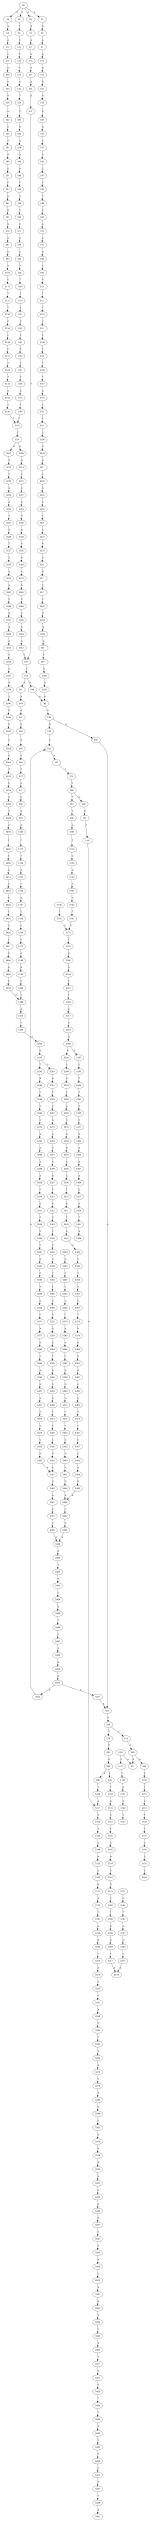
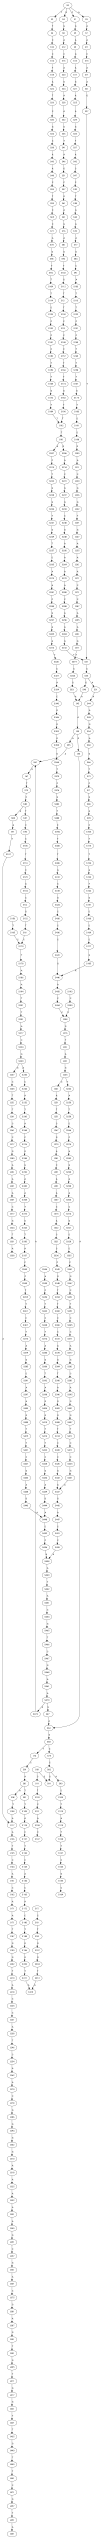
(21, 967) -> (74, 970)
